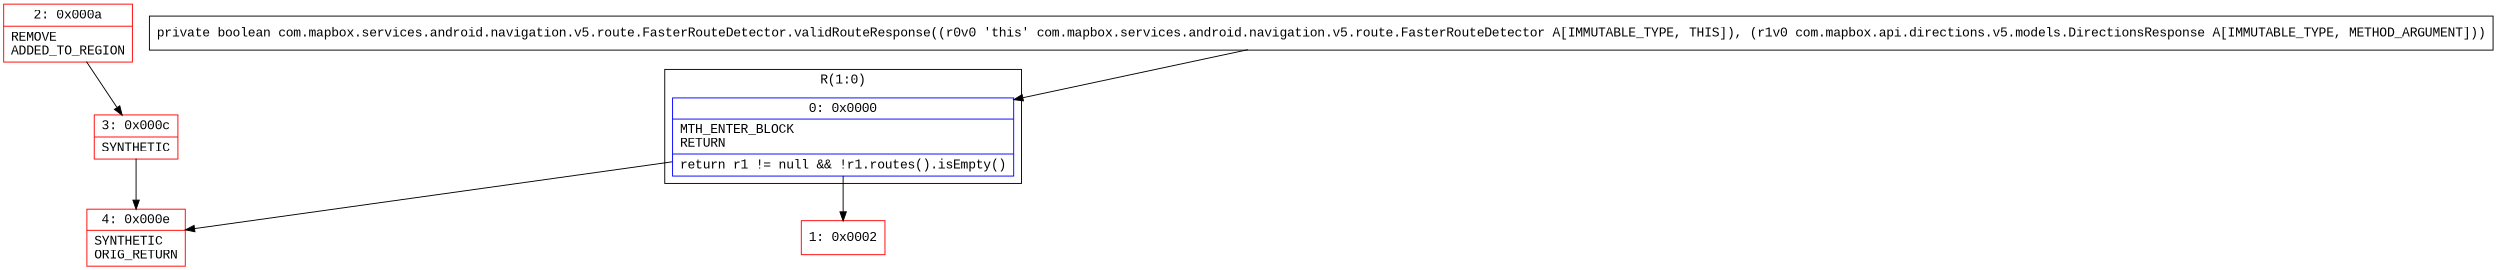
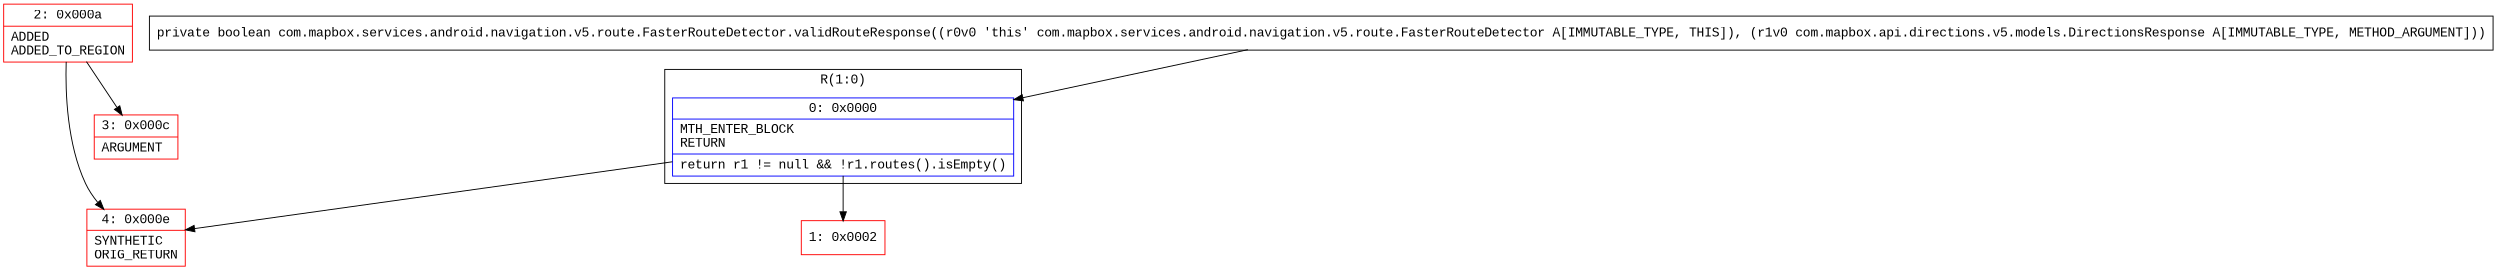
(34, 37) -> (30, 37)
(136, 148) -> (132, 148)
(136, 179) -> (71, 135)
